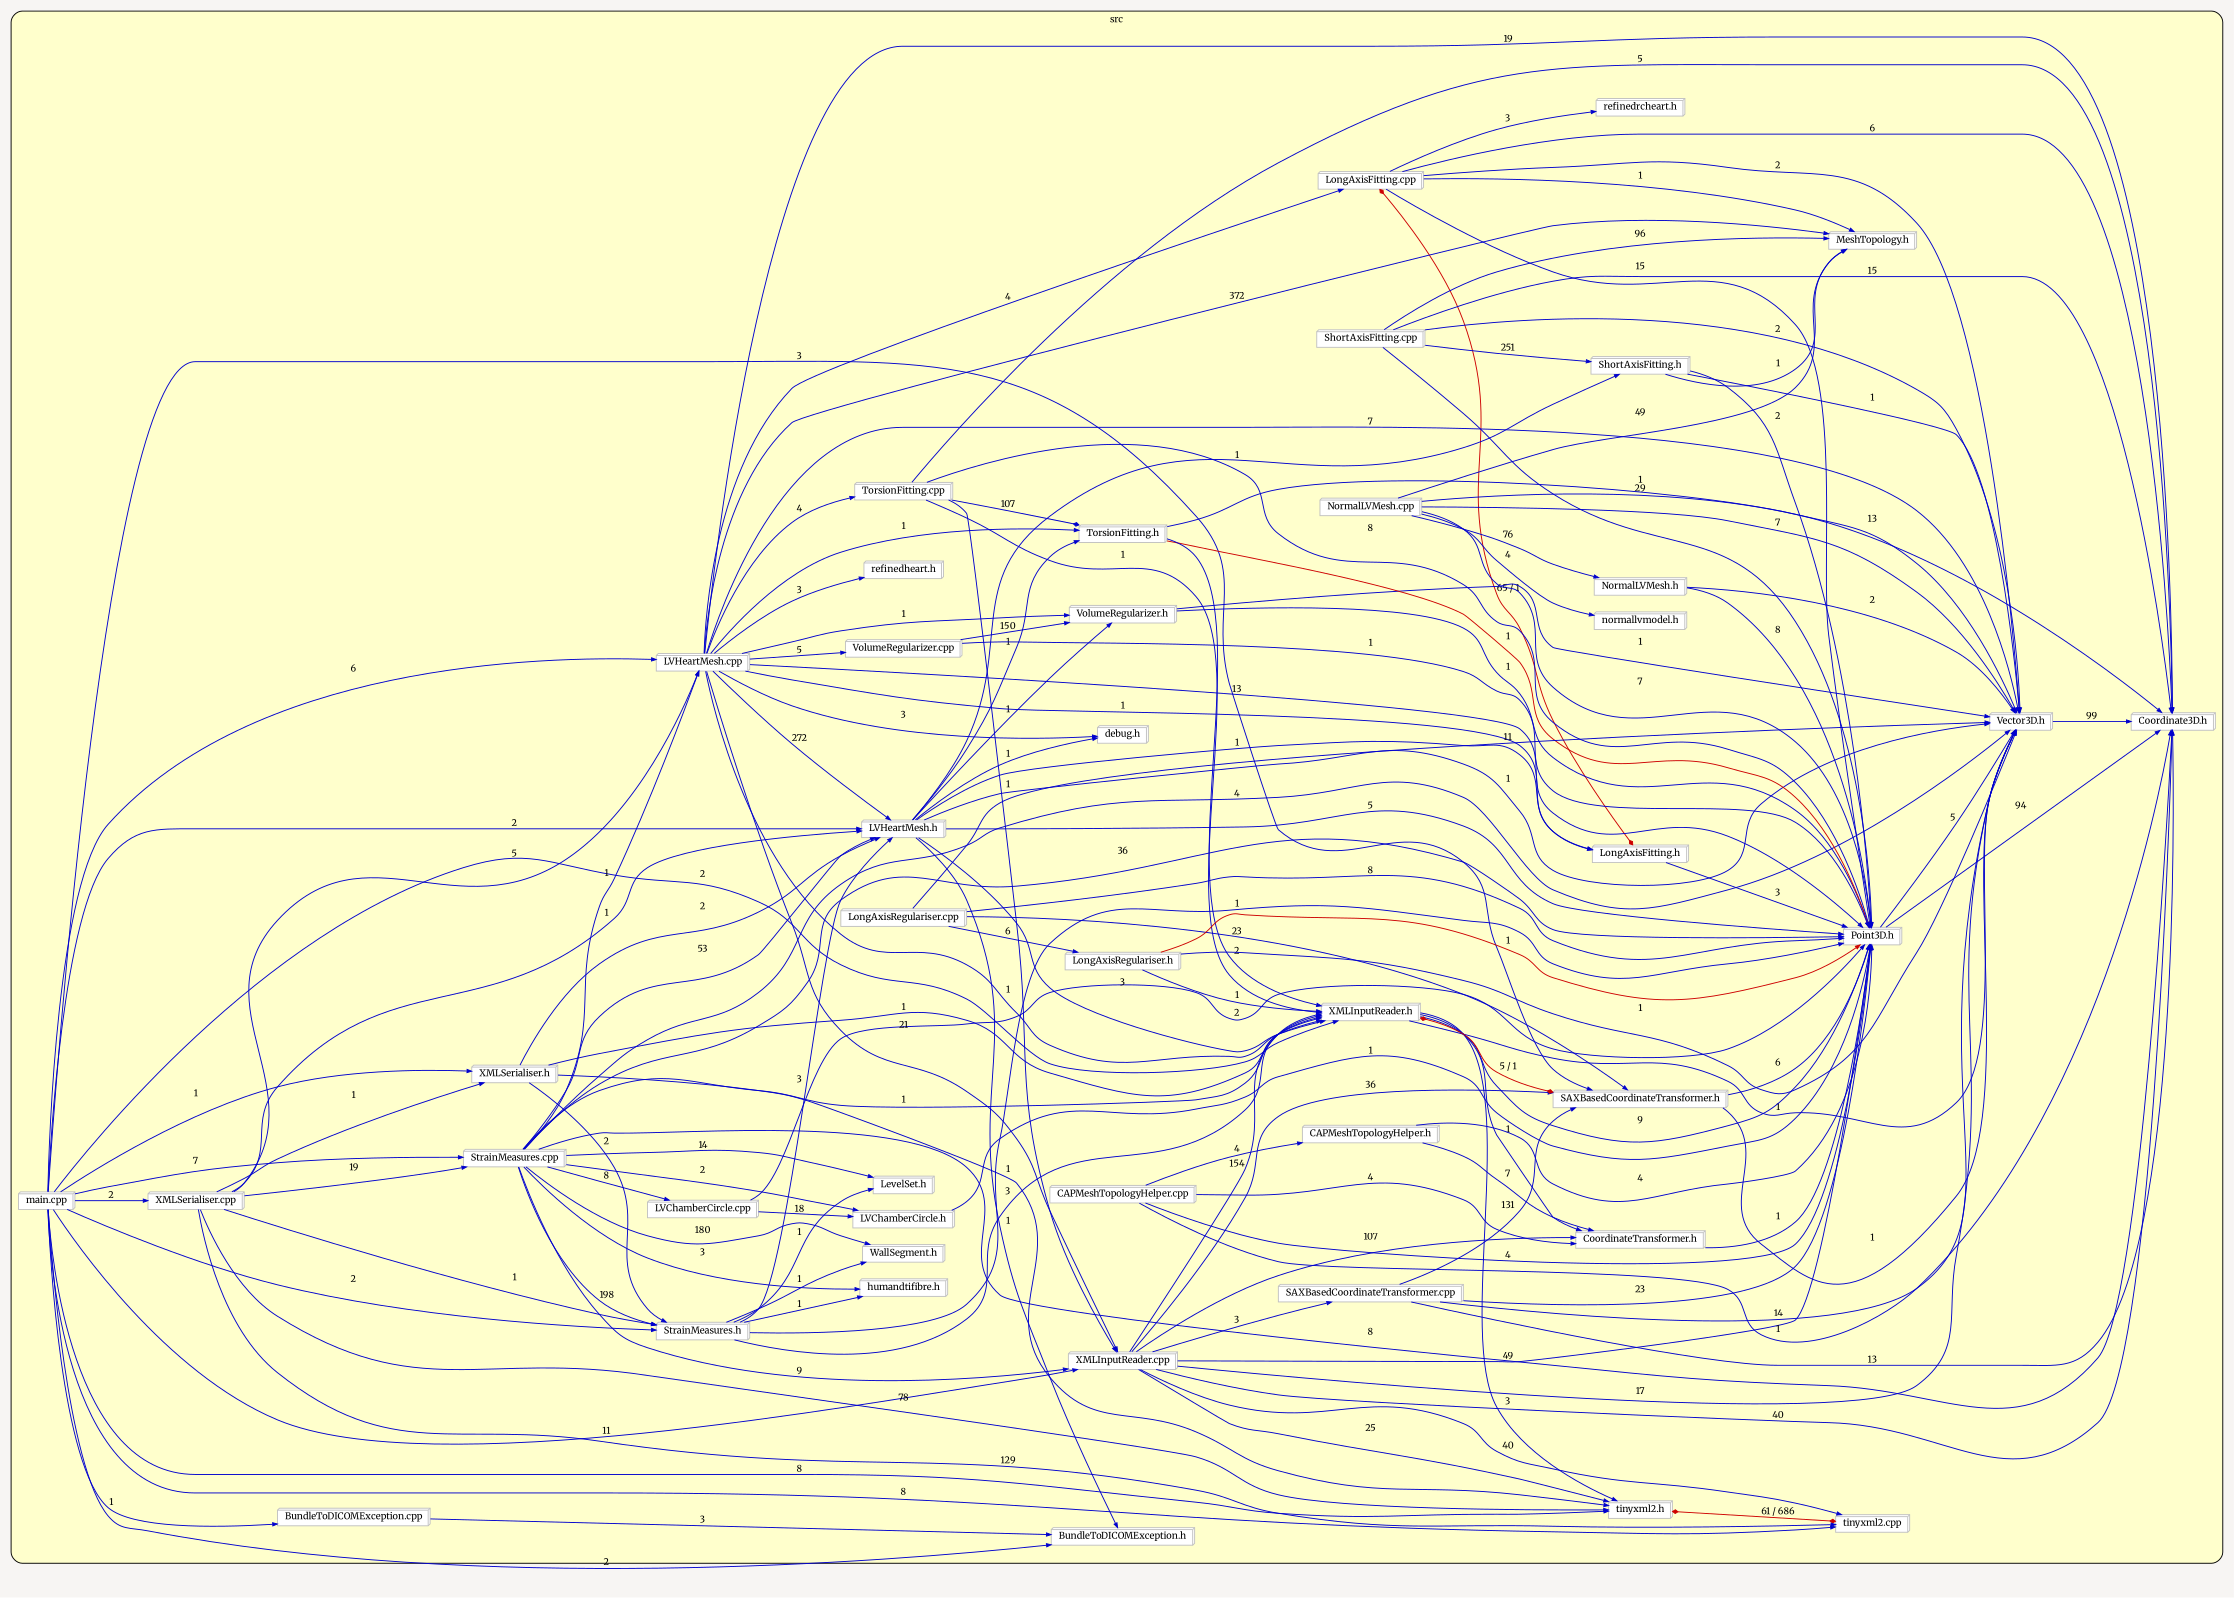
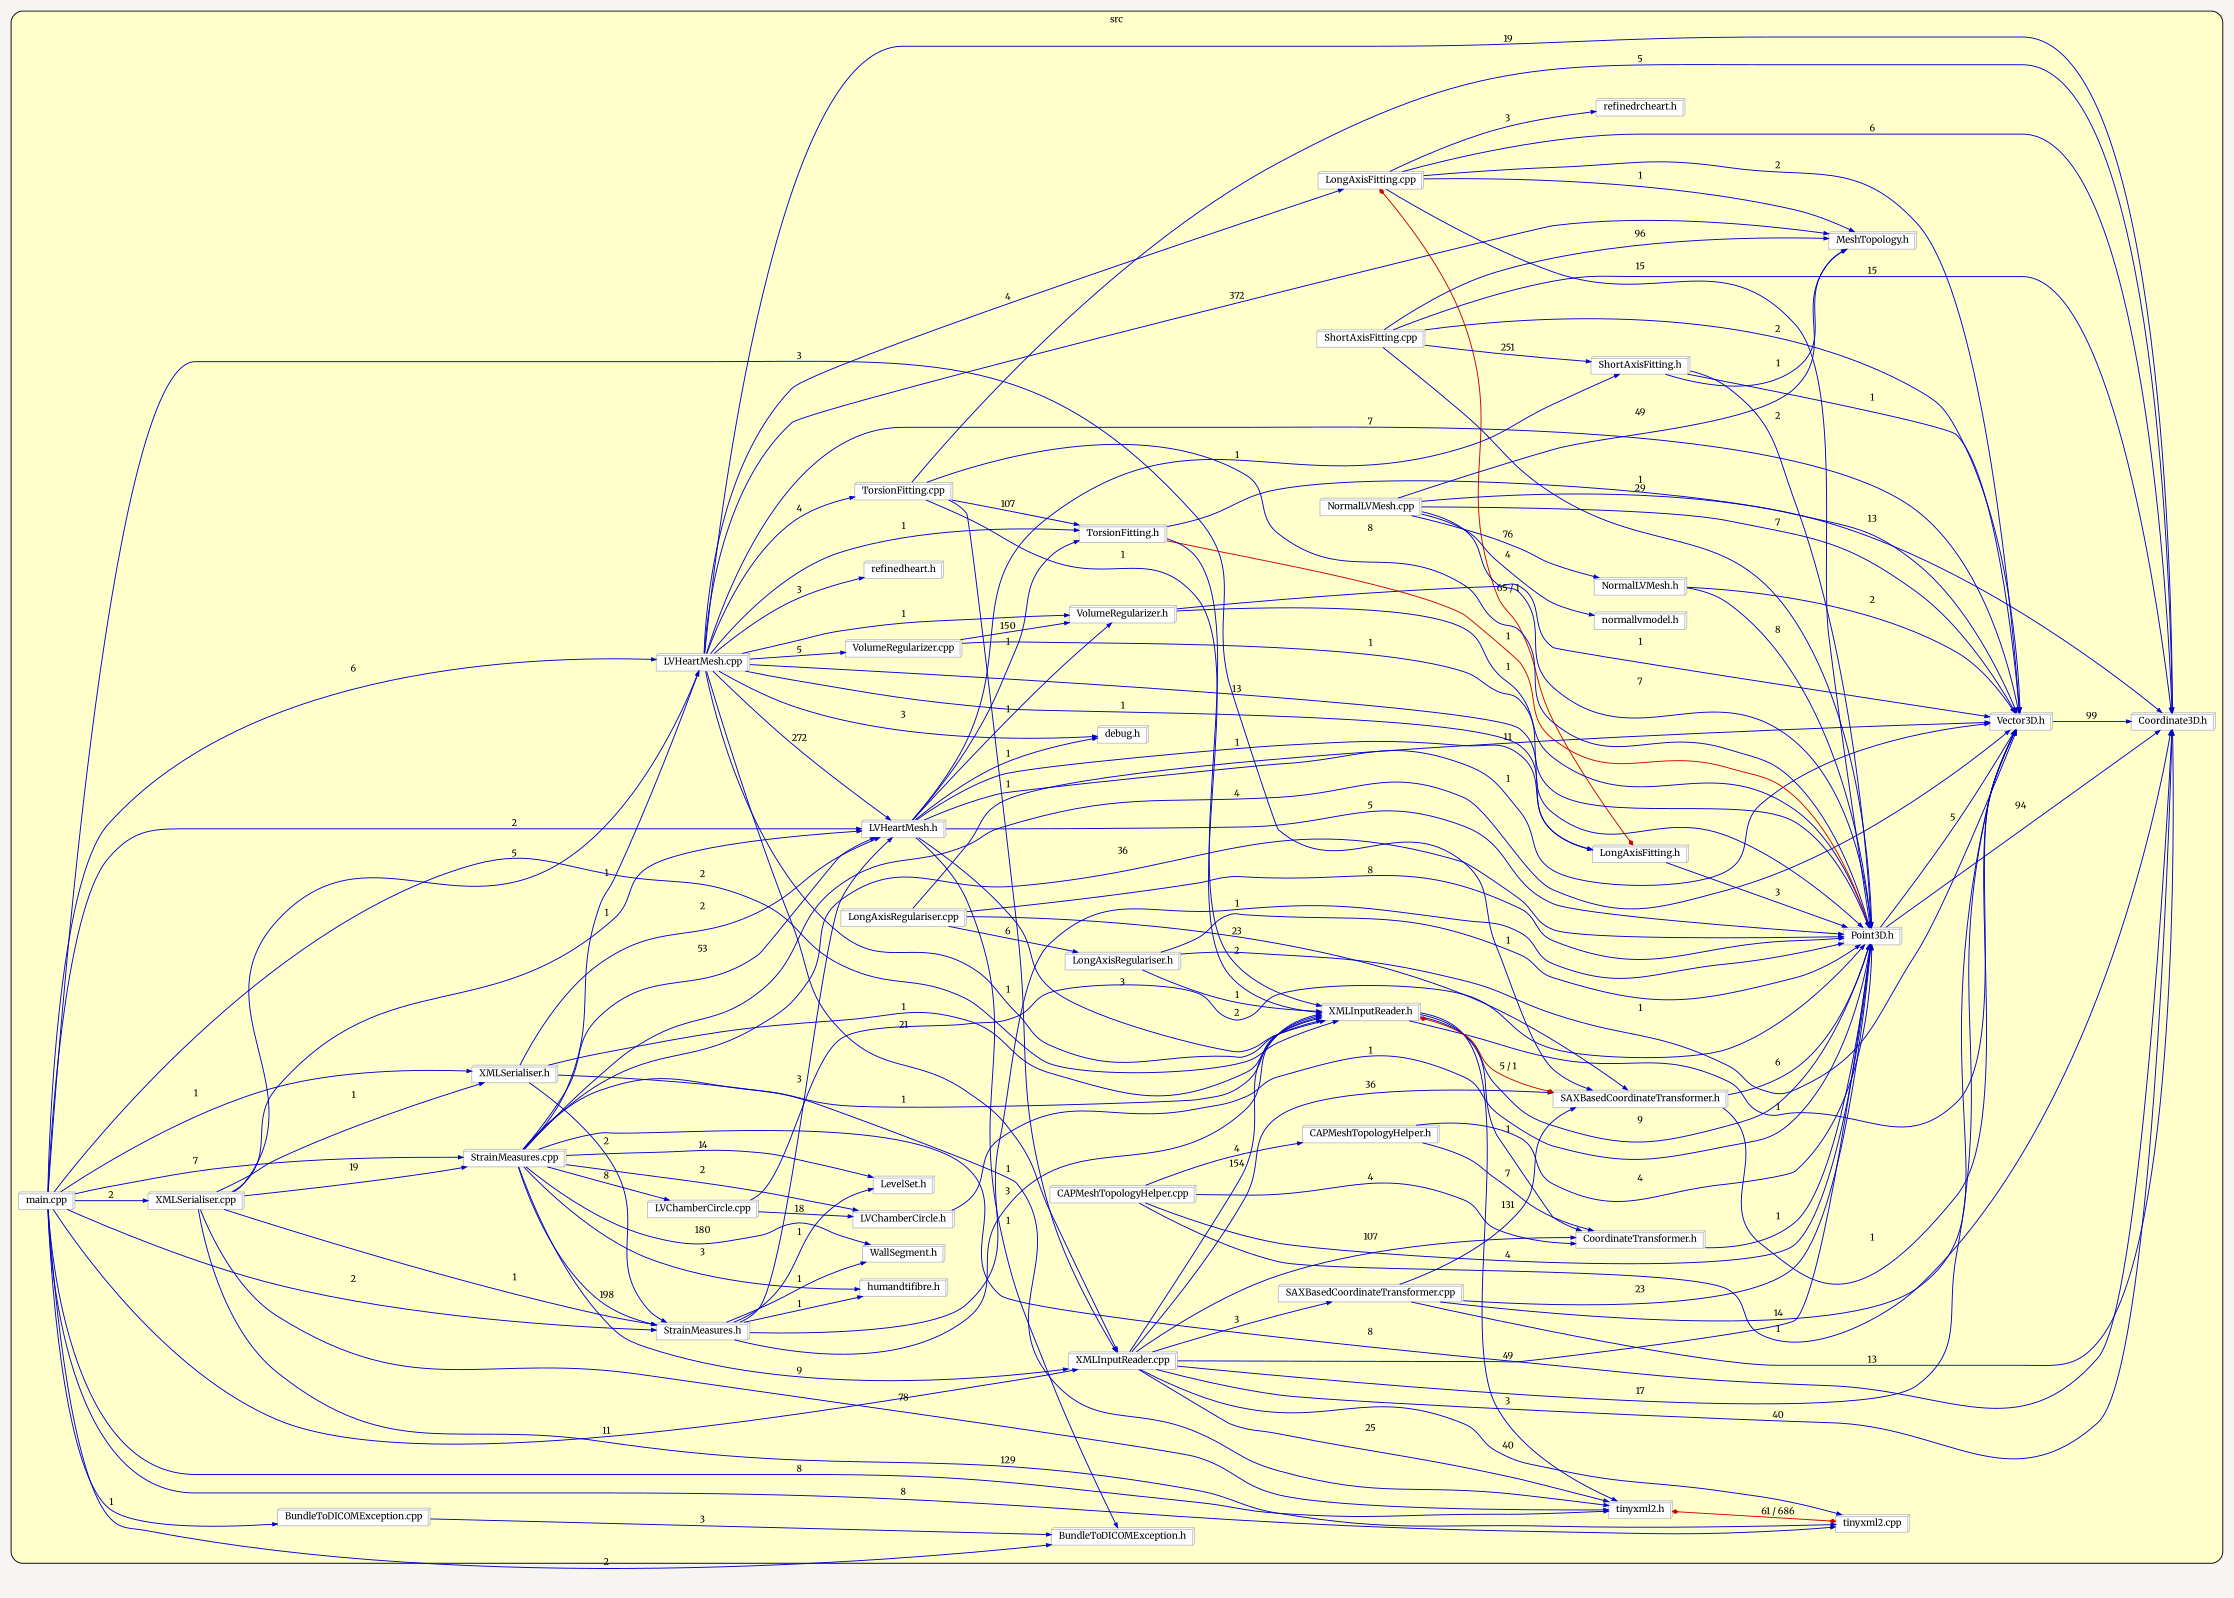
(1013, 512) -> (1013, 512)
(1511, 951) -> (1511, 951)
